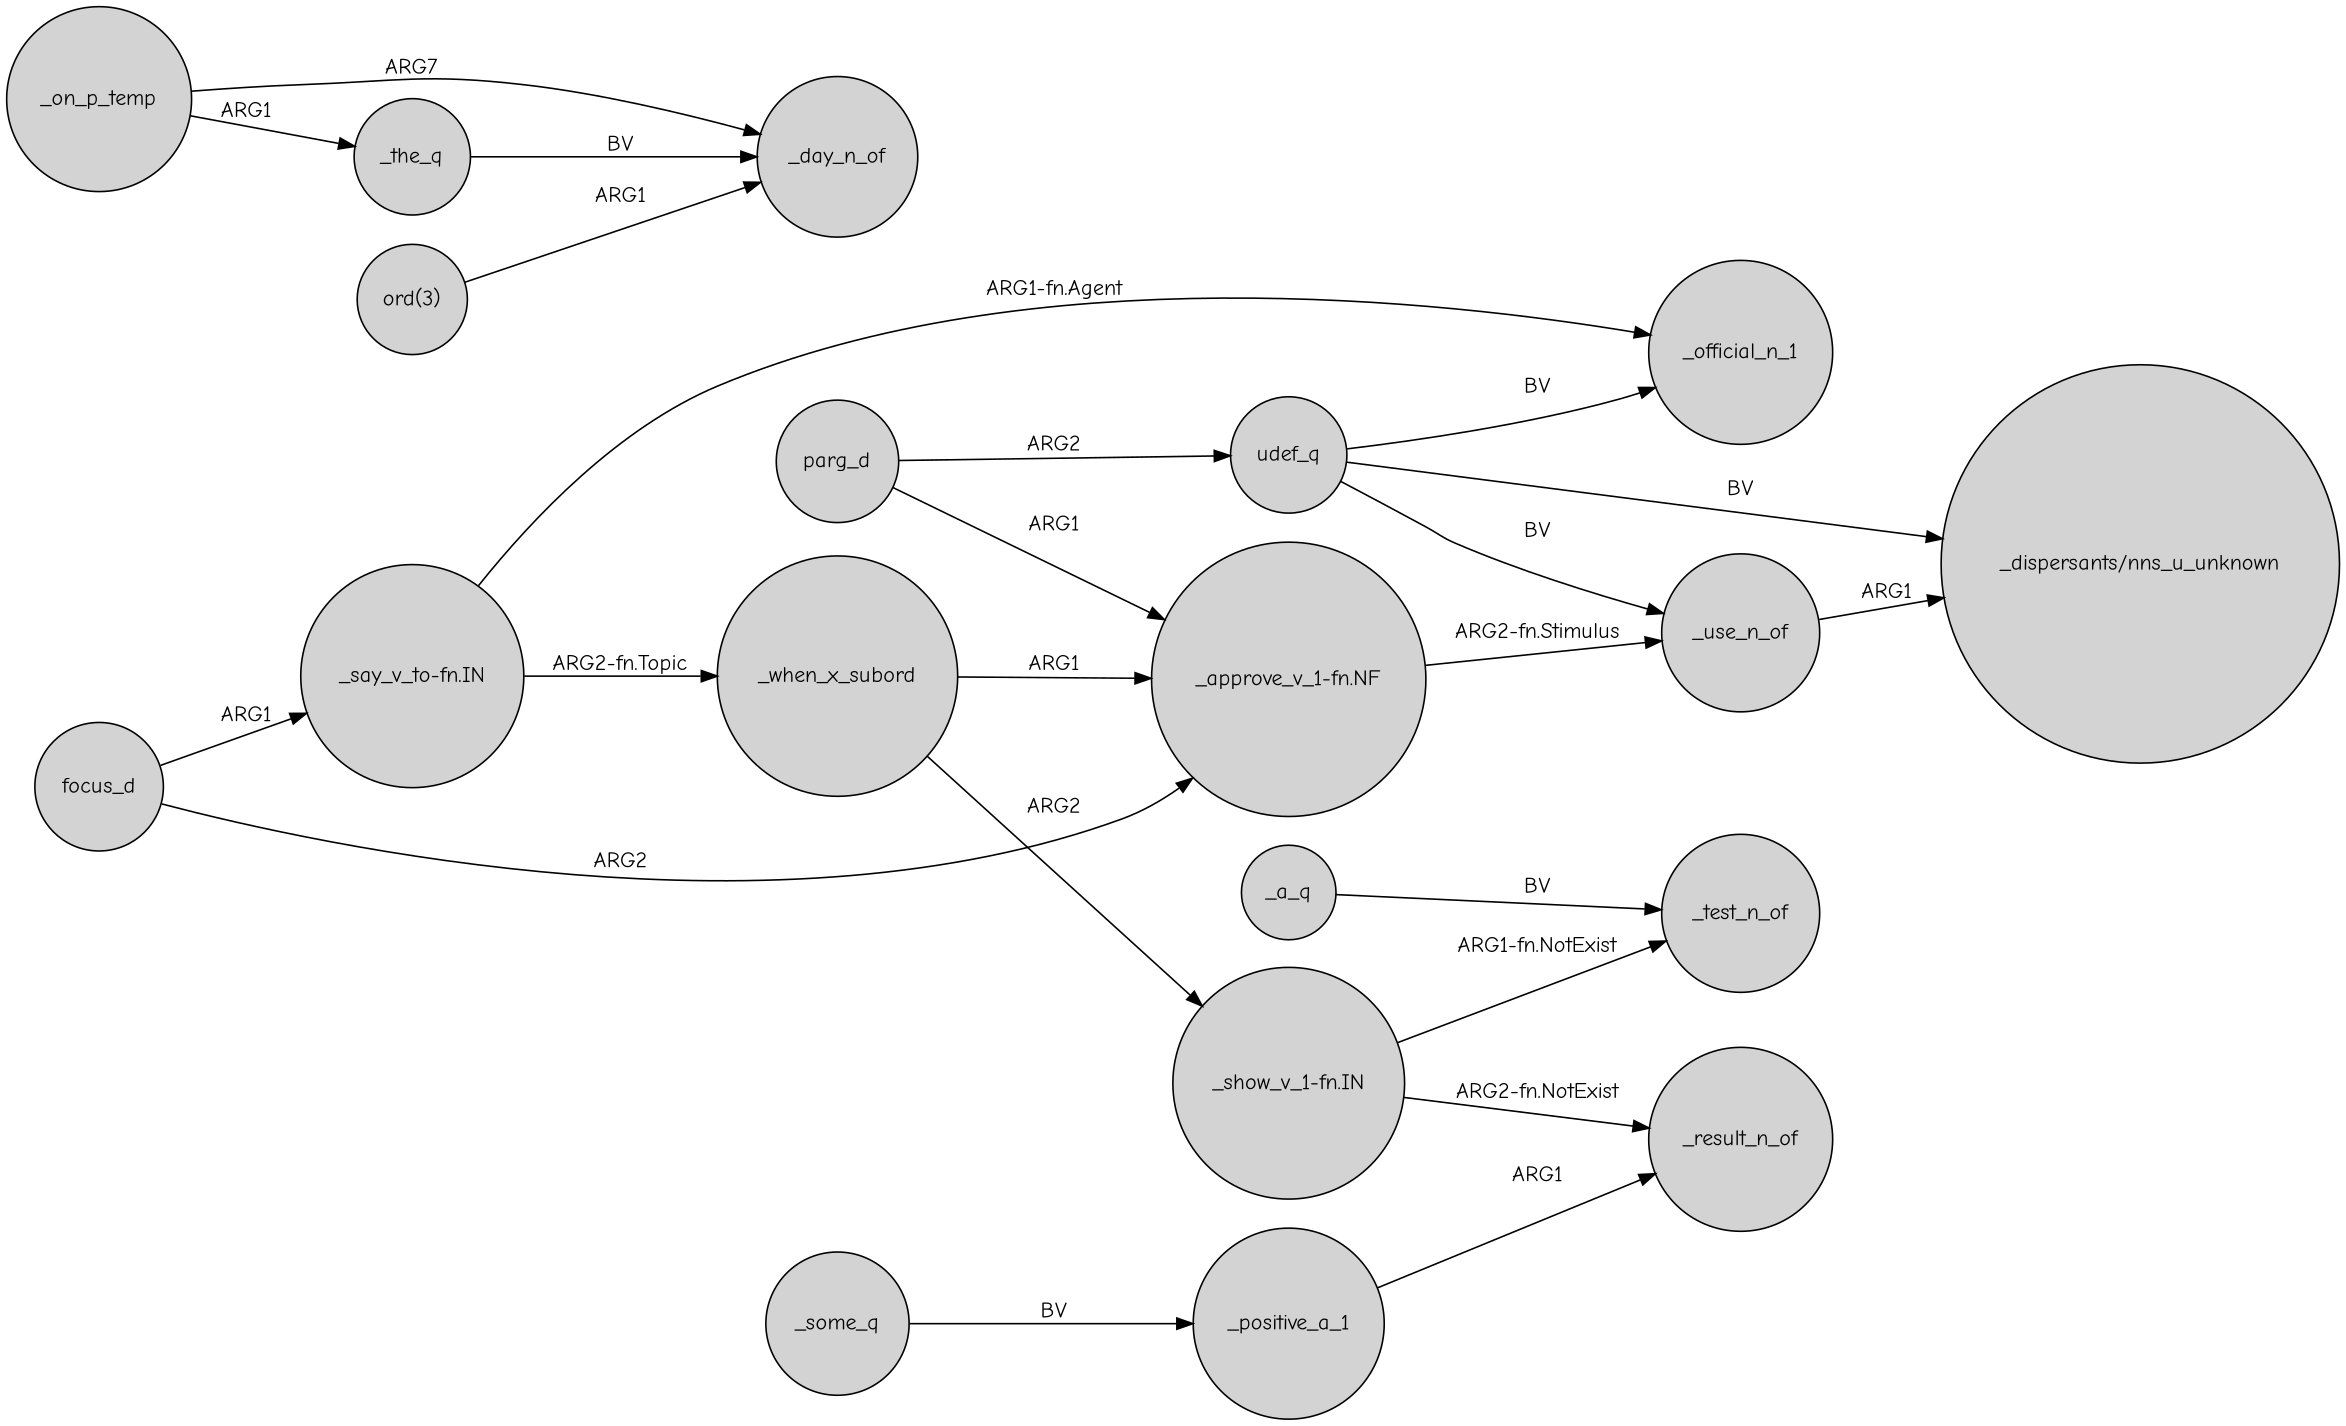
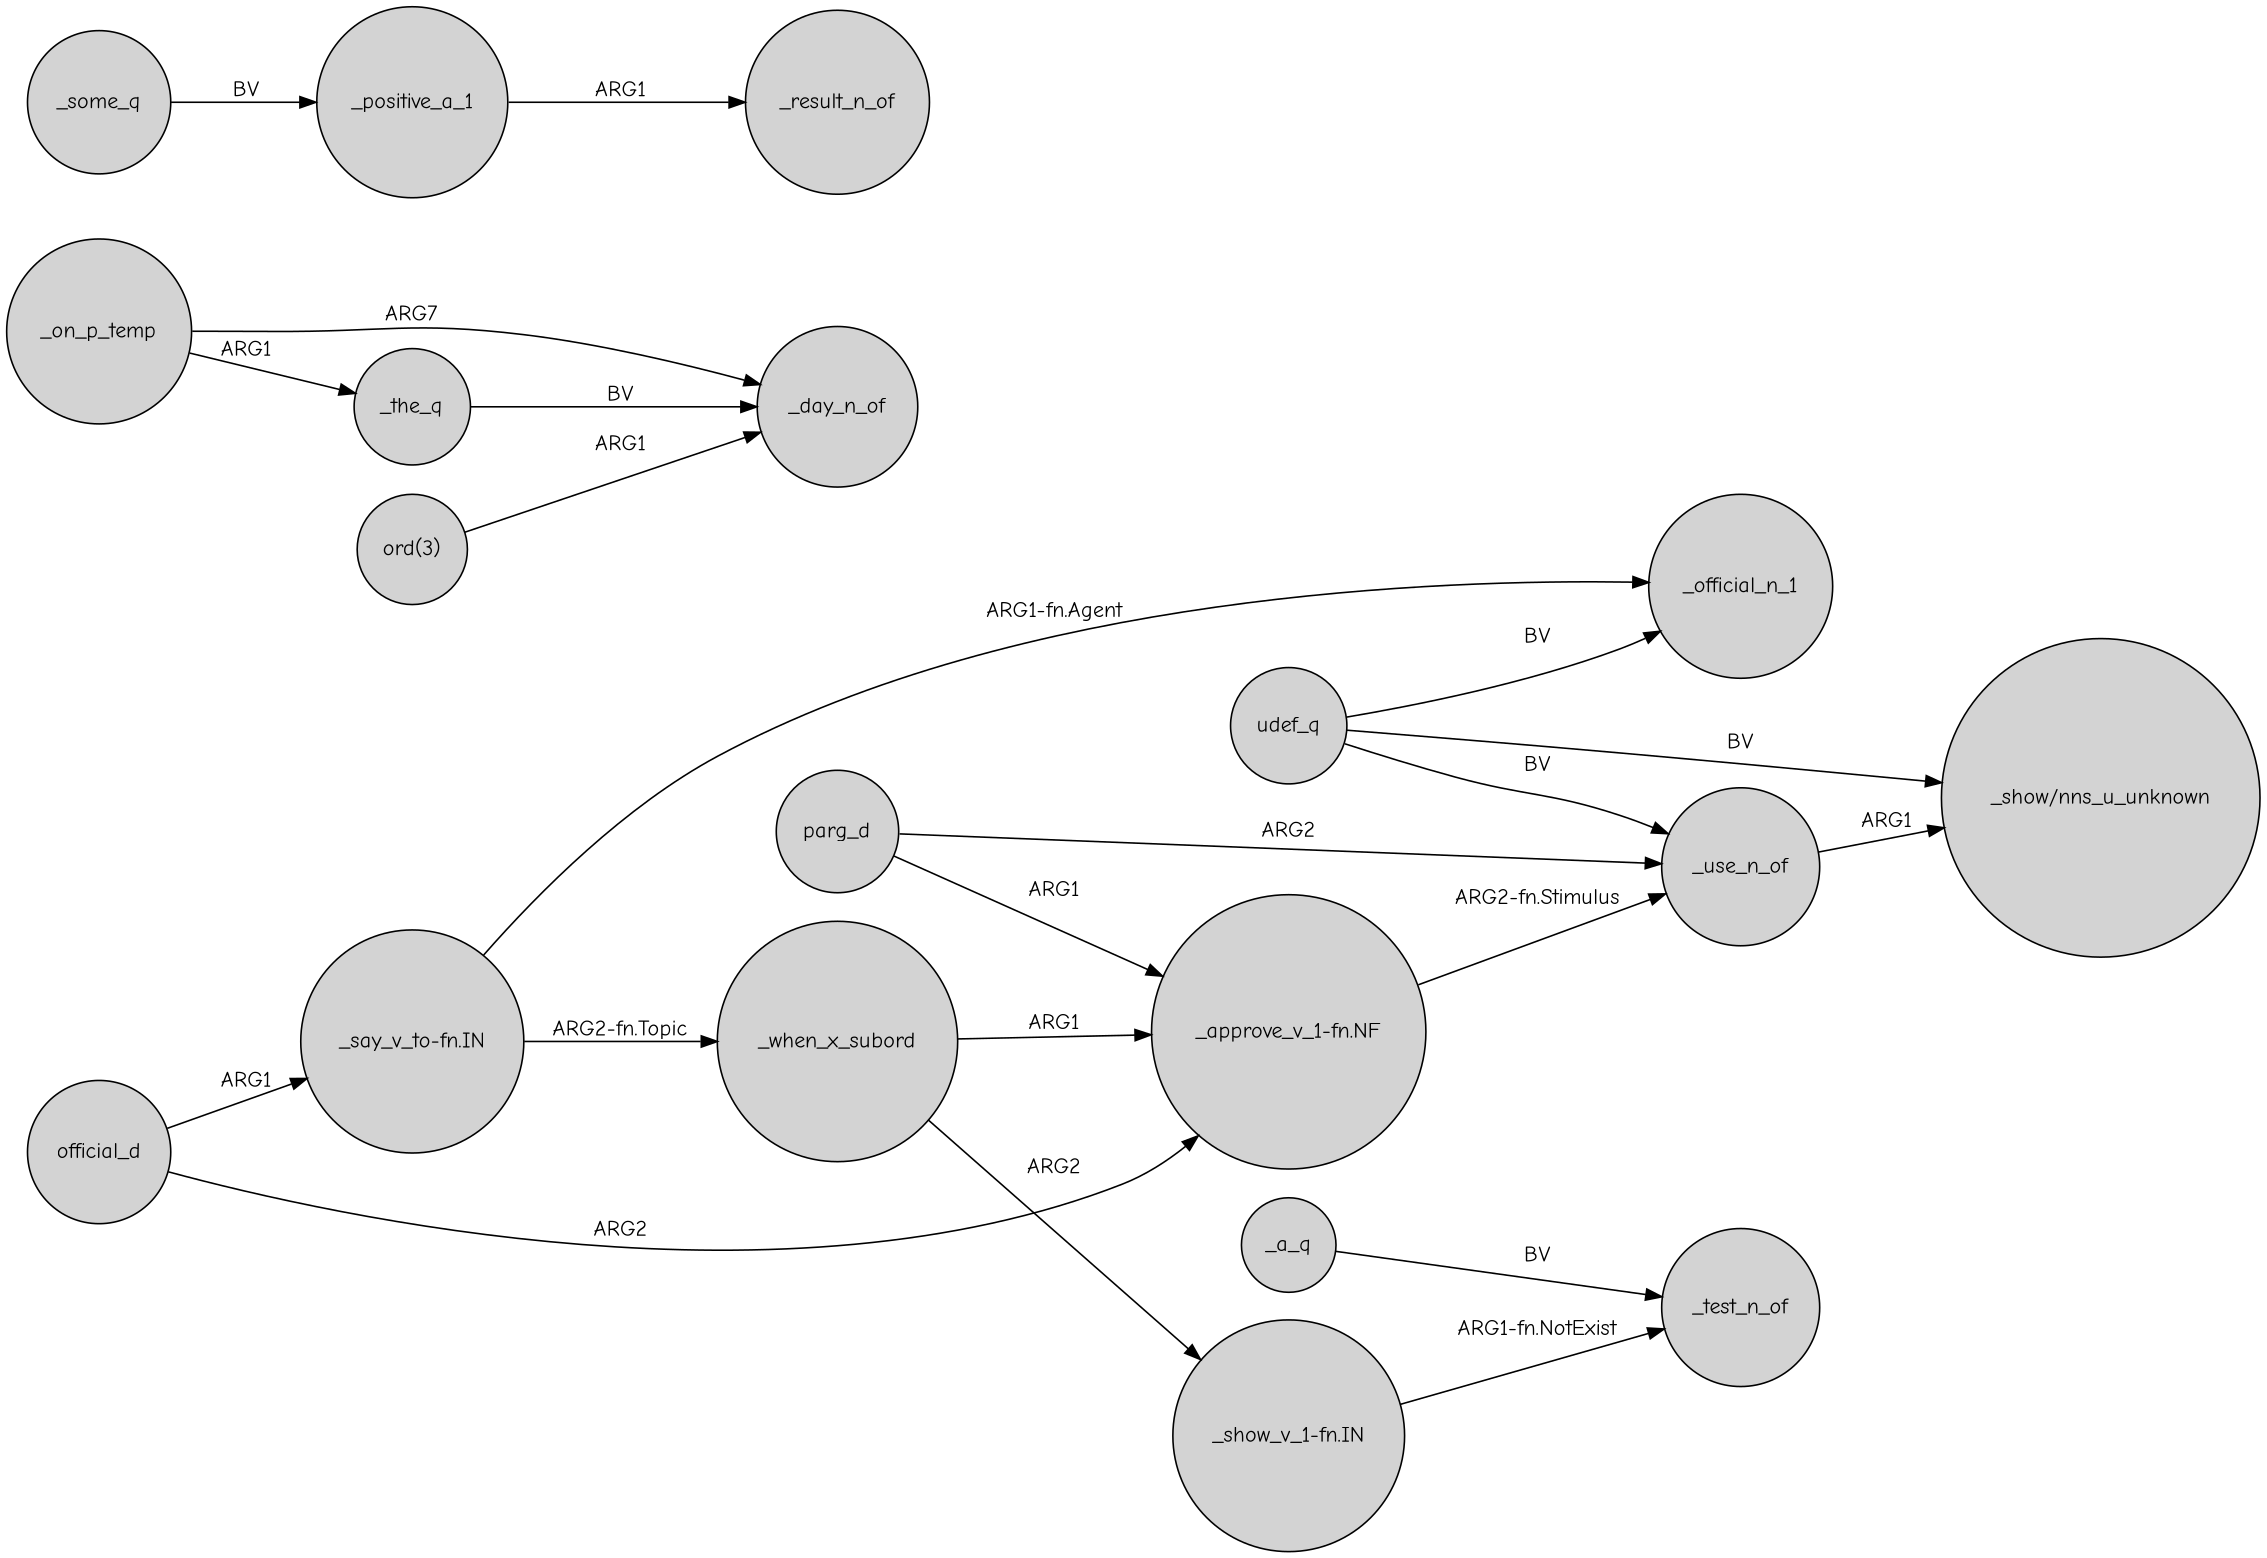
(1057, 458) -> (1272, 848)
(2140, 564) -> (2101, 798)
(99, 787) -> (99, 1152)
(1518, 1112) -> none
